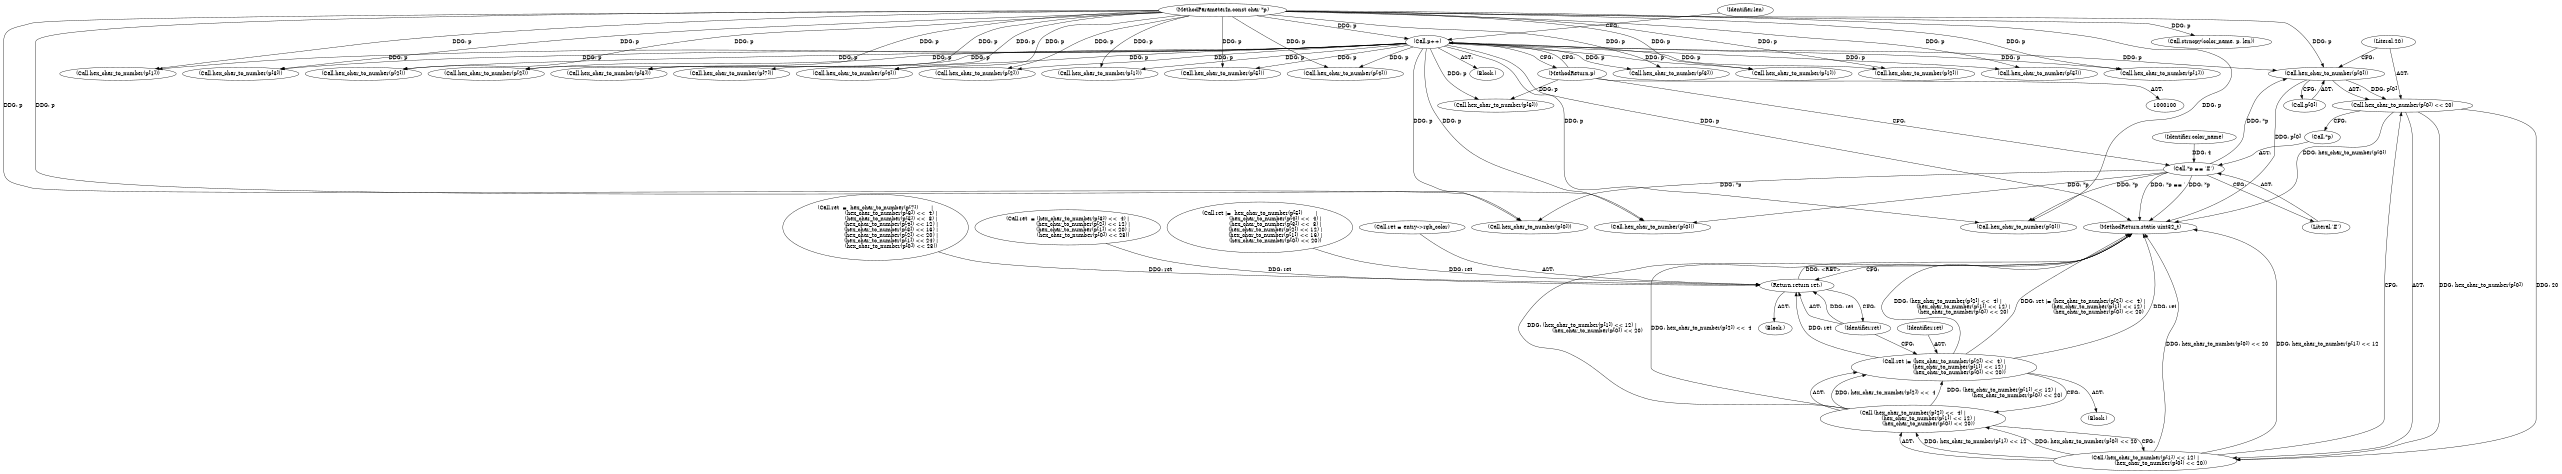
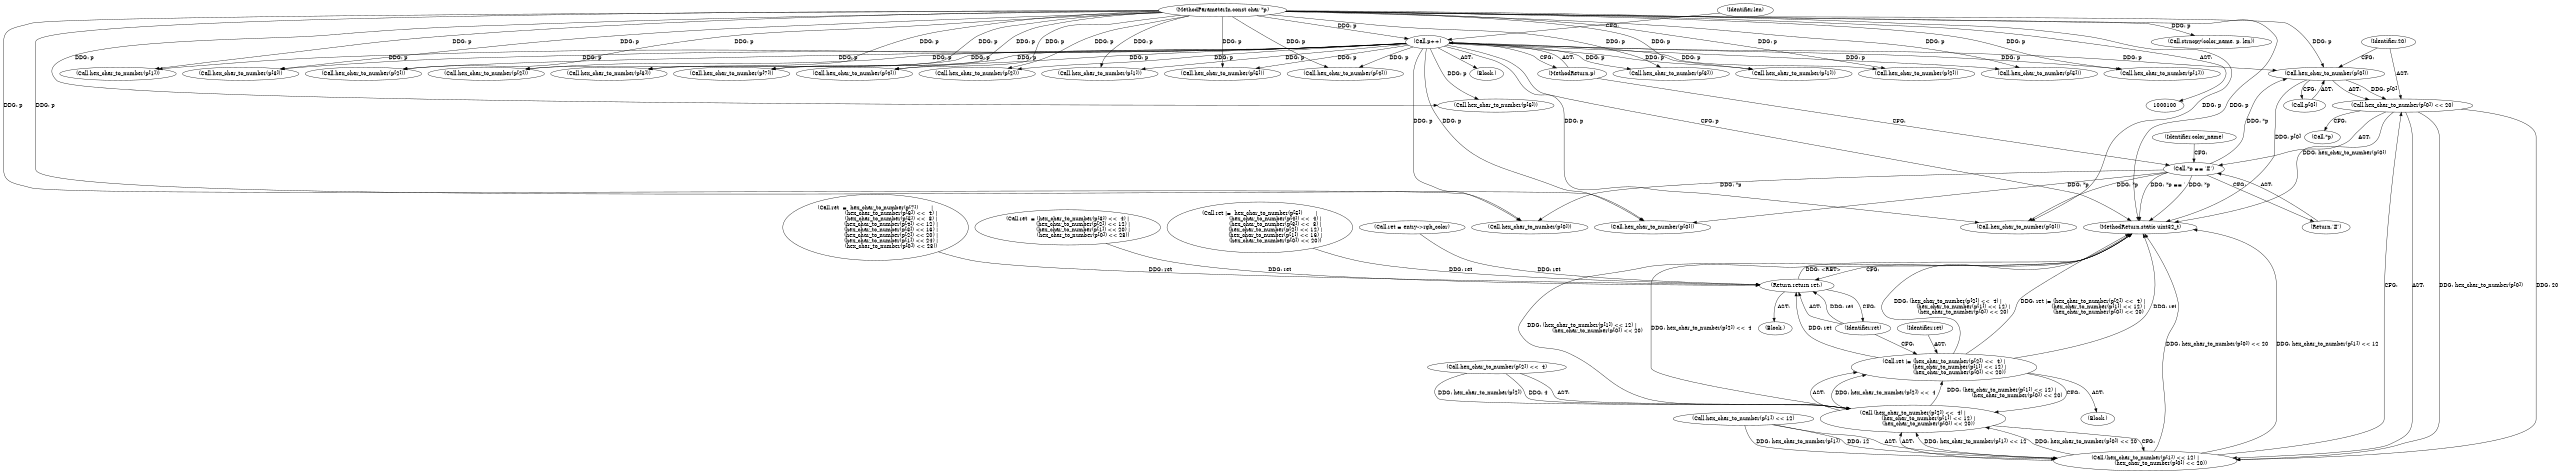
none -> (2166, 23)
(2389, 42) -> (2389, 42)
none -> (1011, 56)
(1569, 58) -> (1569, 58)
(1878, 81) -> (1812, 22)
(1538, 88) -> (183, 92)
(1710, 121) -> (1710, 121)
(2264, 149) -> (2318, 149)
(2202, 153) -> (2202, 153)
(2326, 227) -> (2326, 227)
(1549, 270) -> (1549, 270)
none -> (1497, 367)
none -> (1743, 419)
